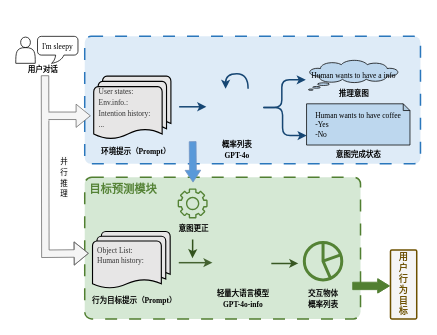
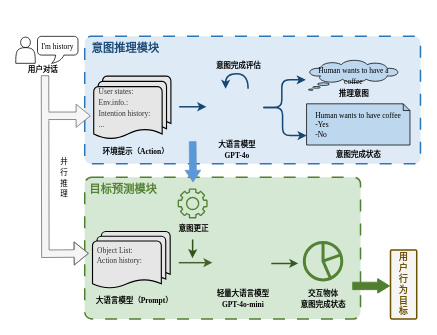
(57, 46) -> (57, 46)
none -> (125, 48)
none -> (238, 66)
(354, 75) -> (354, 75)
(237, 150) -> (237, 150)
(136, 151) -> (136, 151)
(125, 261) -> (126, 261)
(243, 299) -> (243, 299)
(323, 299) -> (323, 299)
(134, 300) -> (134, 300)
